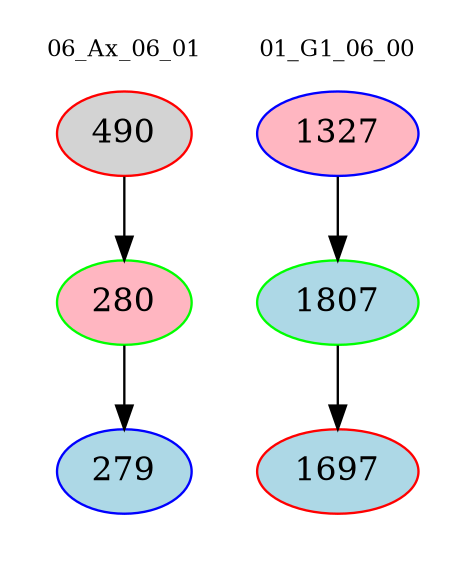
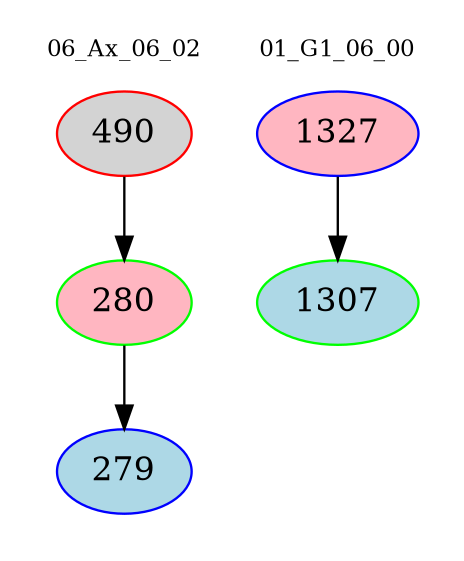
(124, 50) -> (124, 50)
(338, 303) -> (338, 303)
(338, 472) -> none
